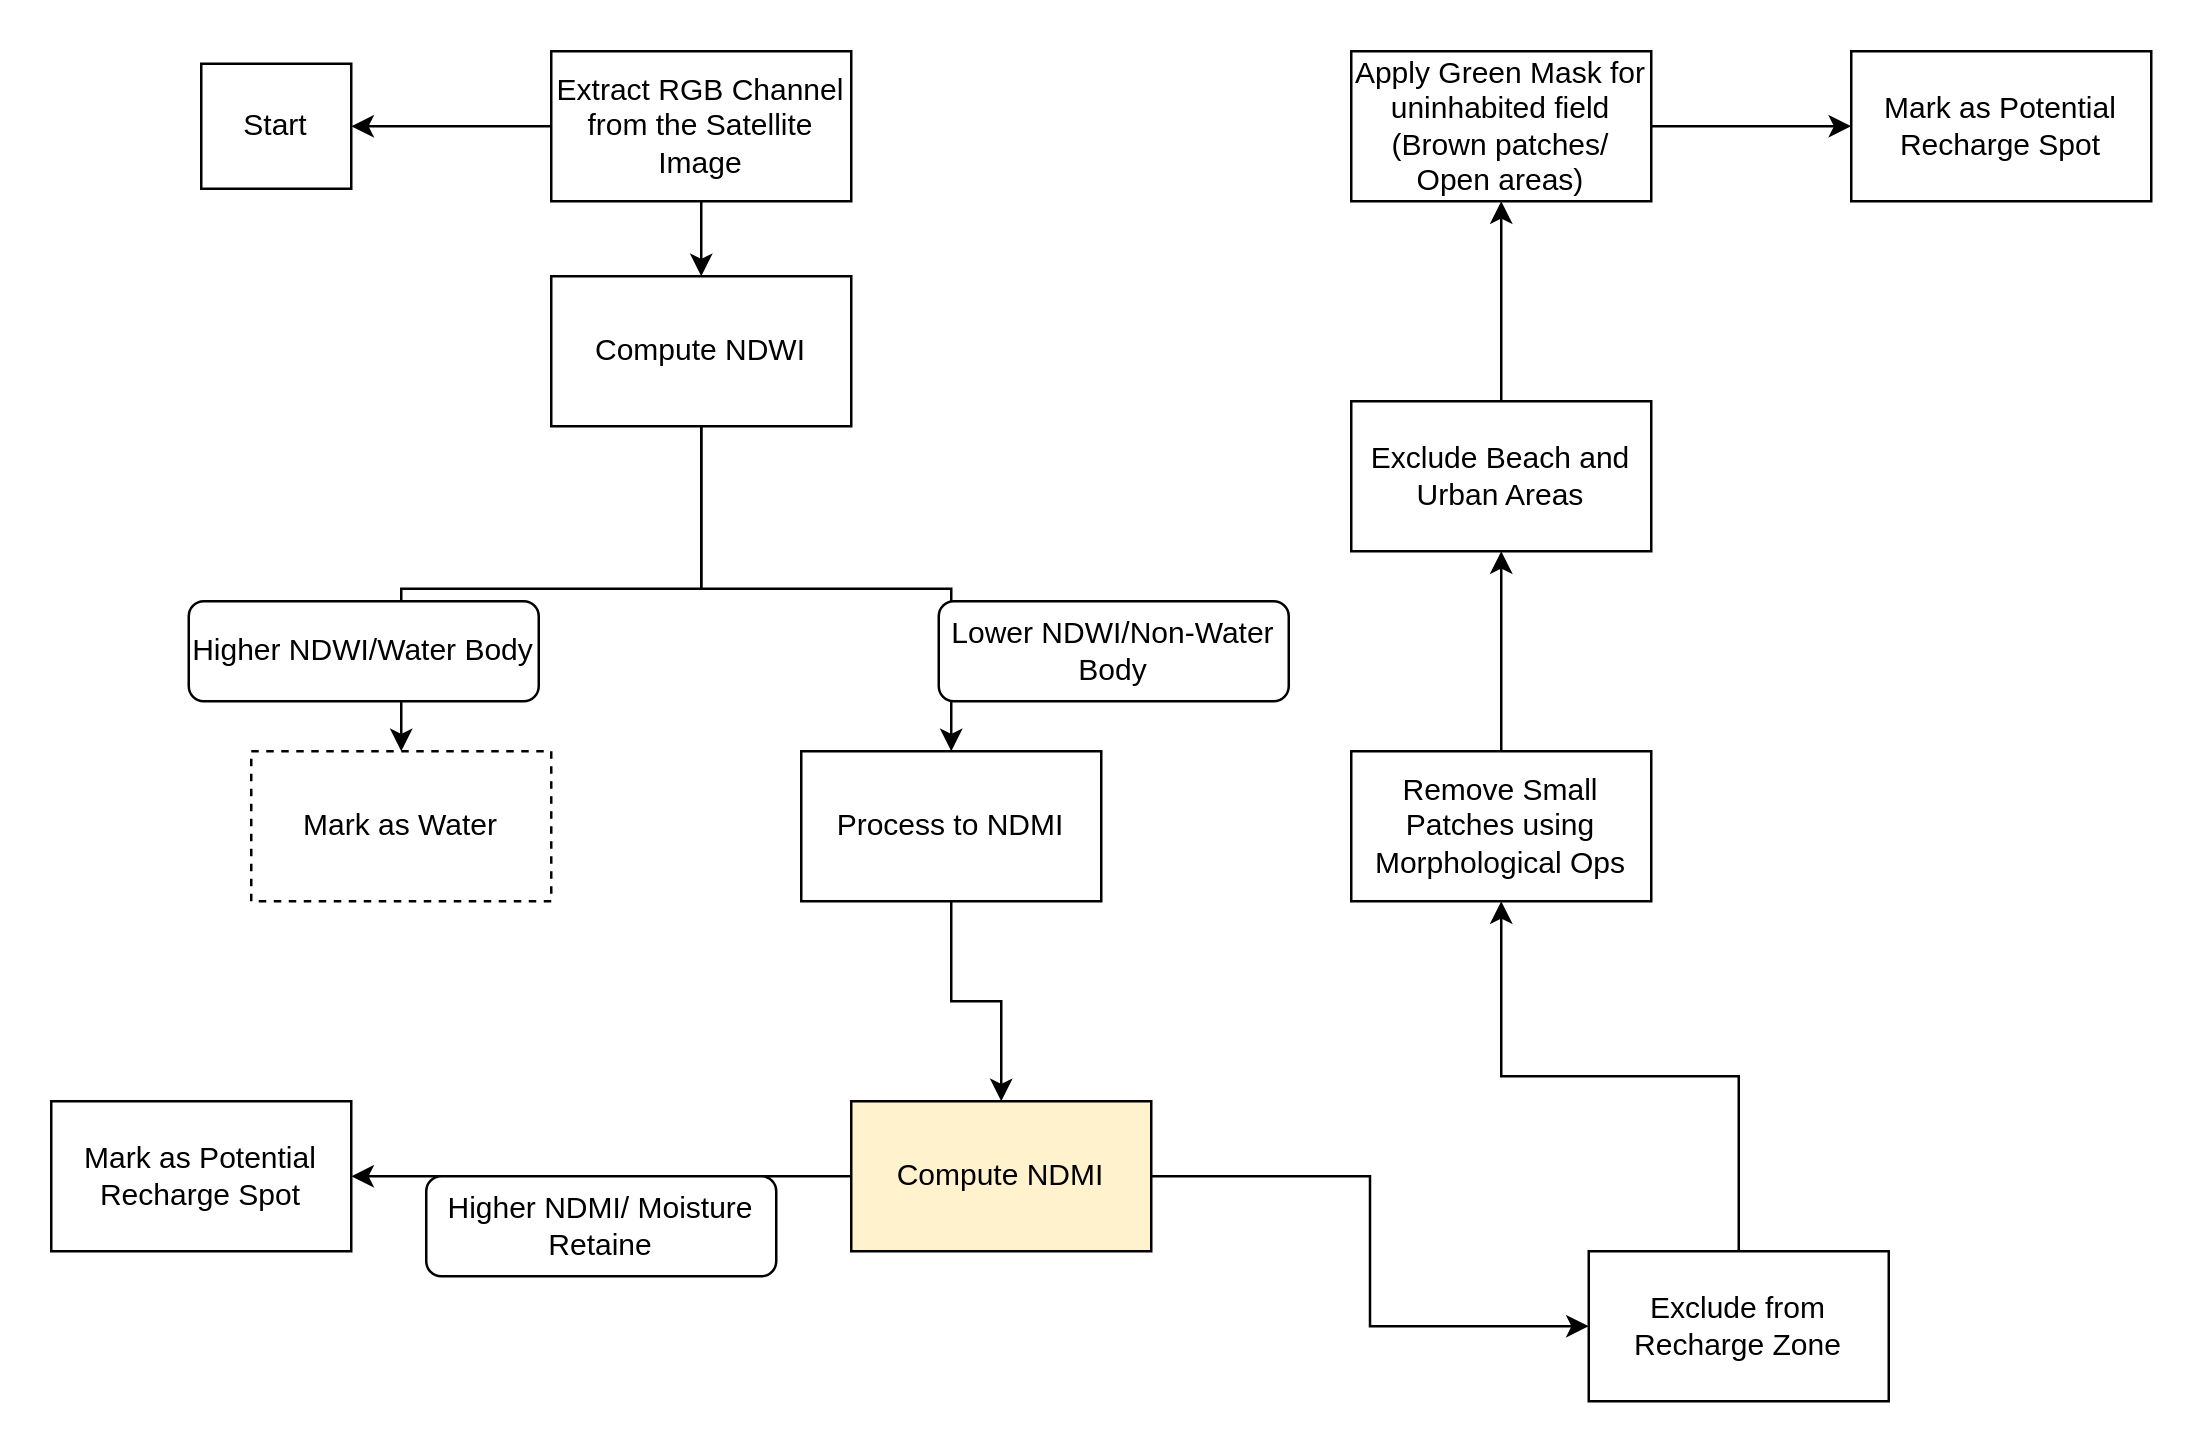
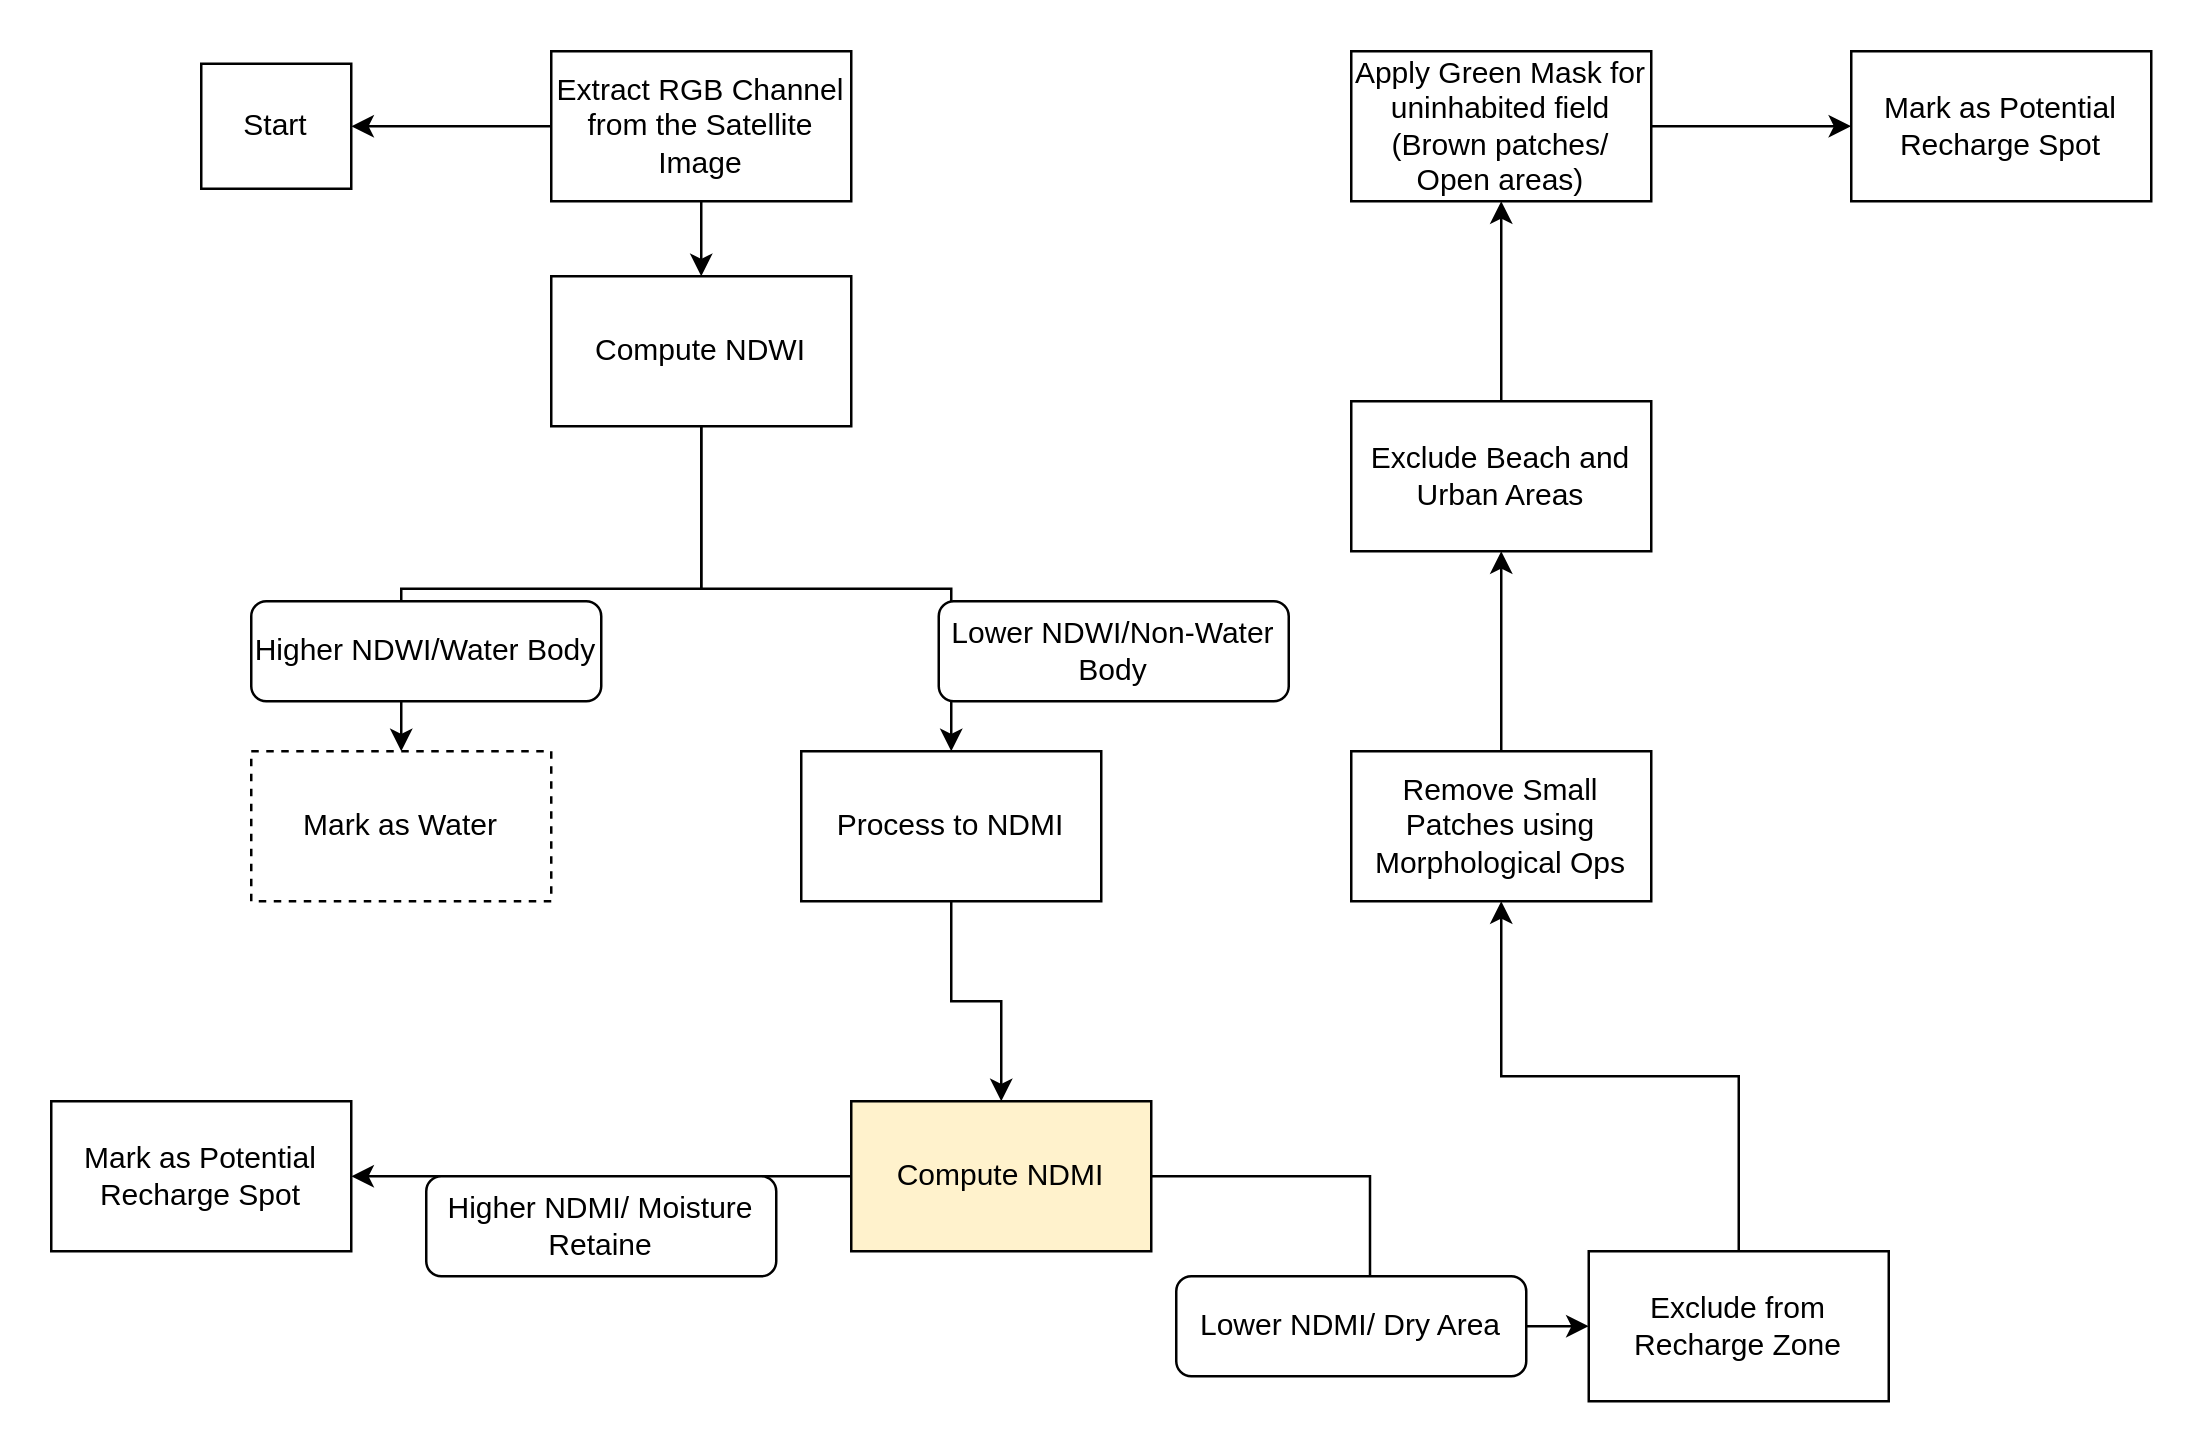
(364, 651) -> (426, 651)
none -> (1351, 1326)
